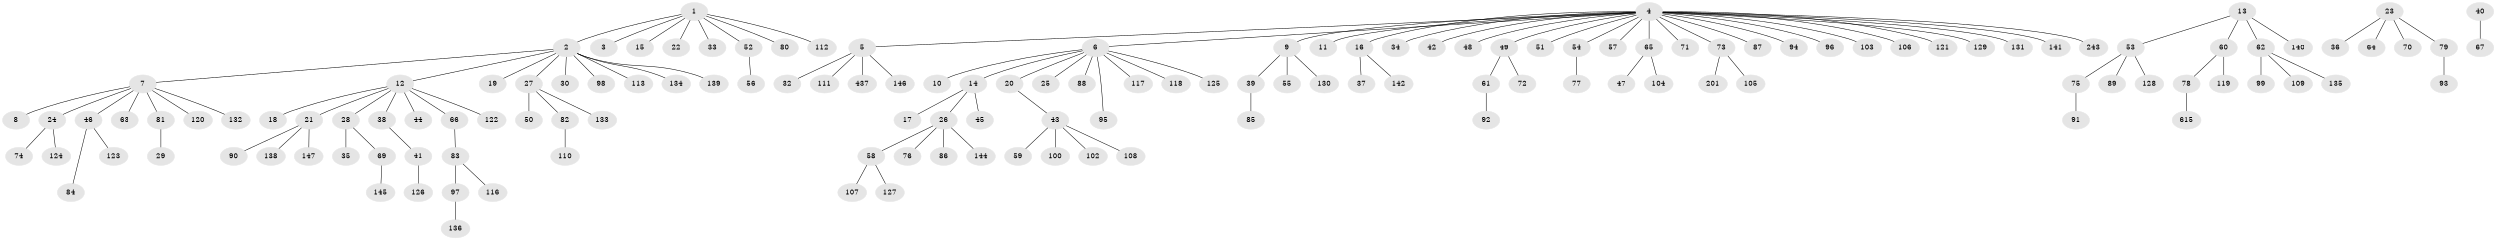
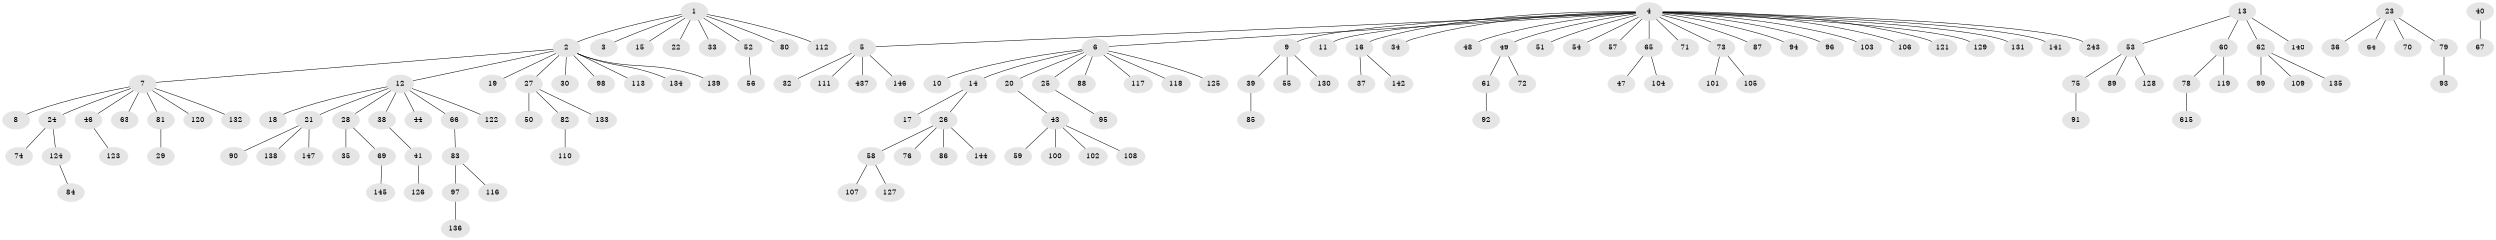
(1432, 48) -> none
(1101, 84) -> (1075, 102)
(1577, 84) -> none
(1713, 84) -> (1713, 84)
(980, 120) -> none
(80, 156) -> (64, 174)
